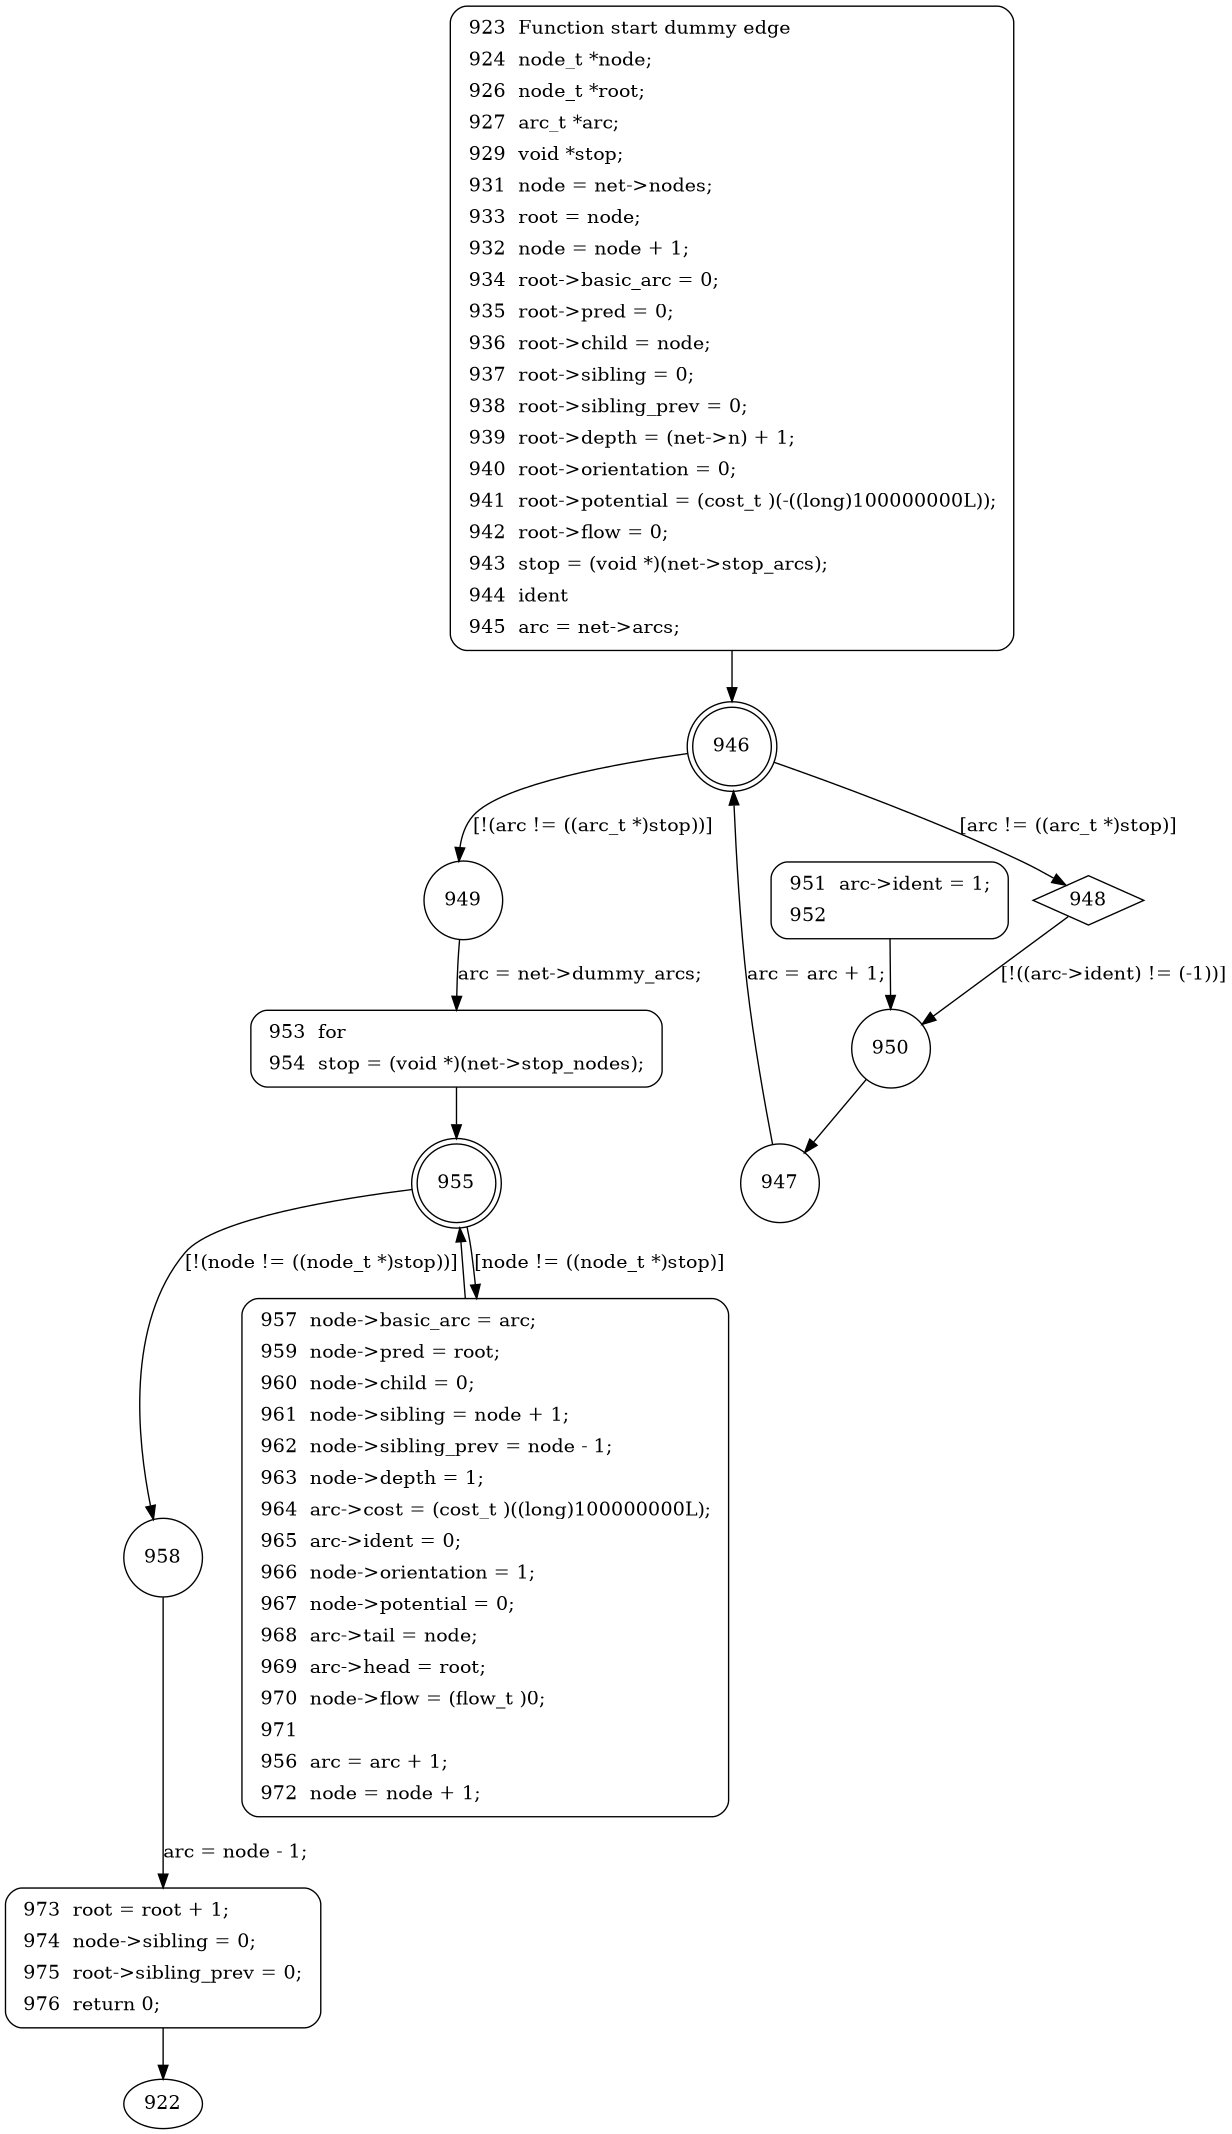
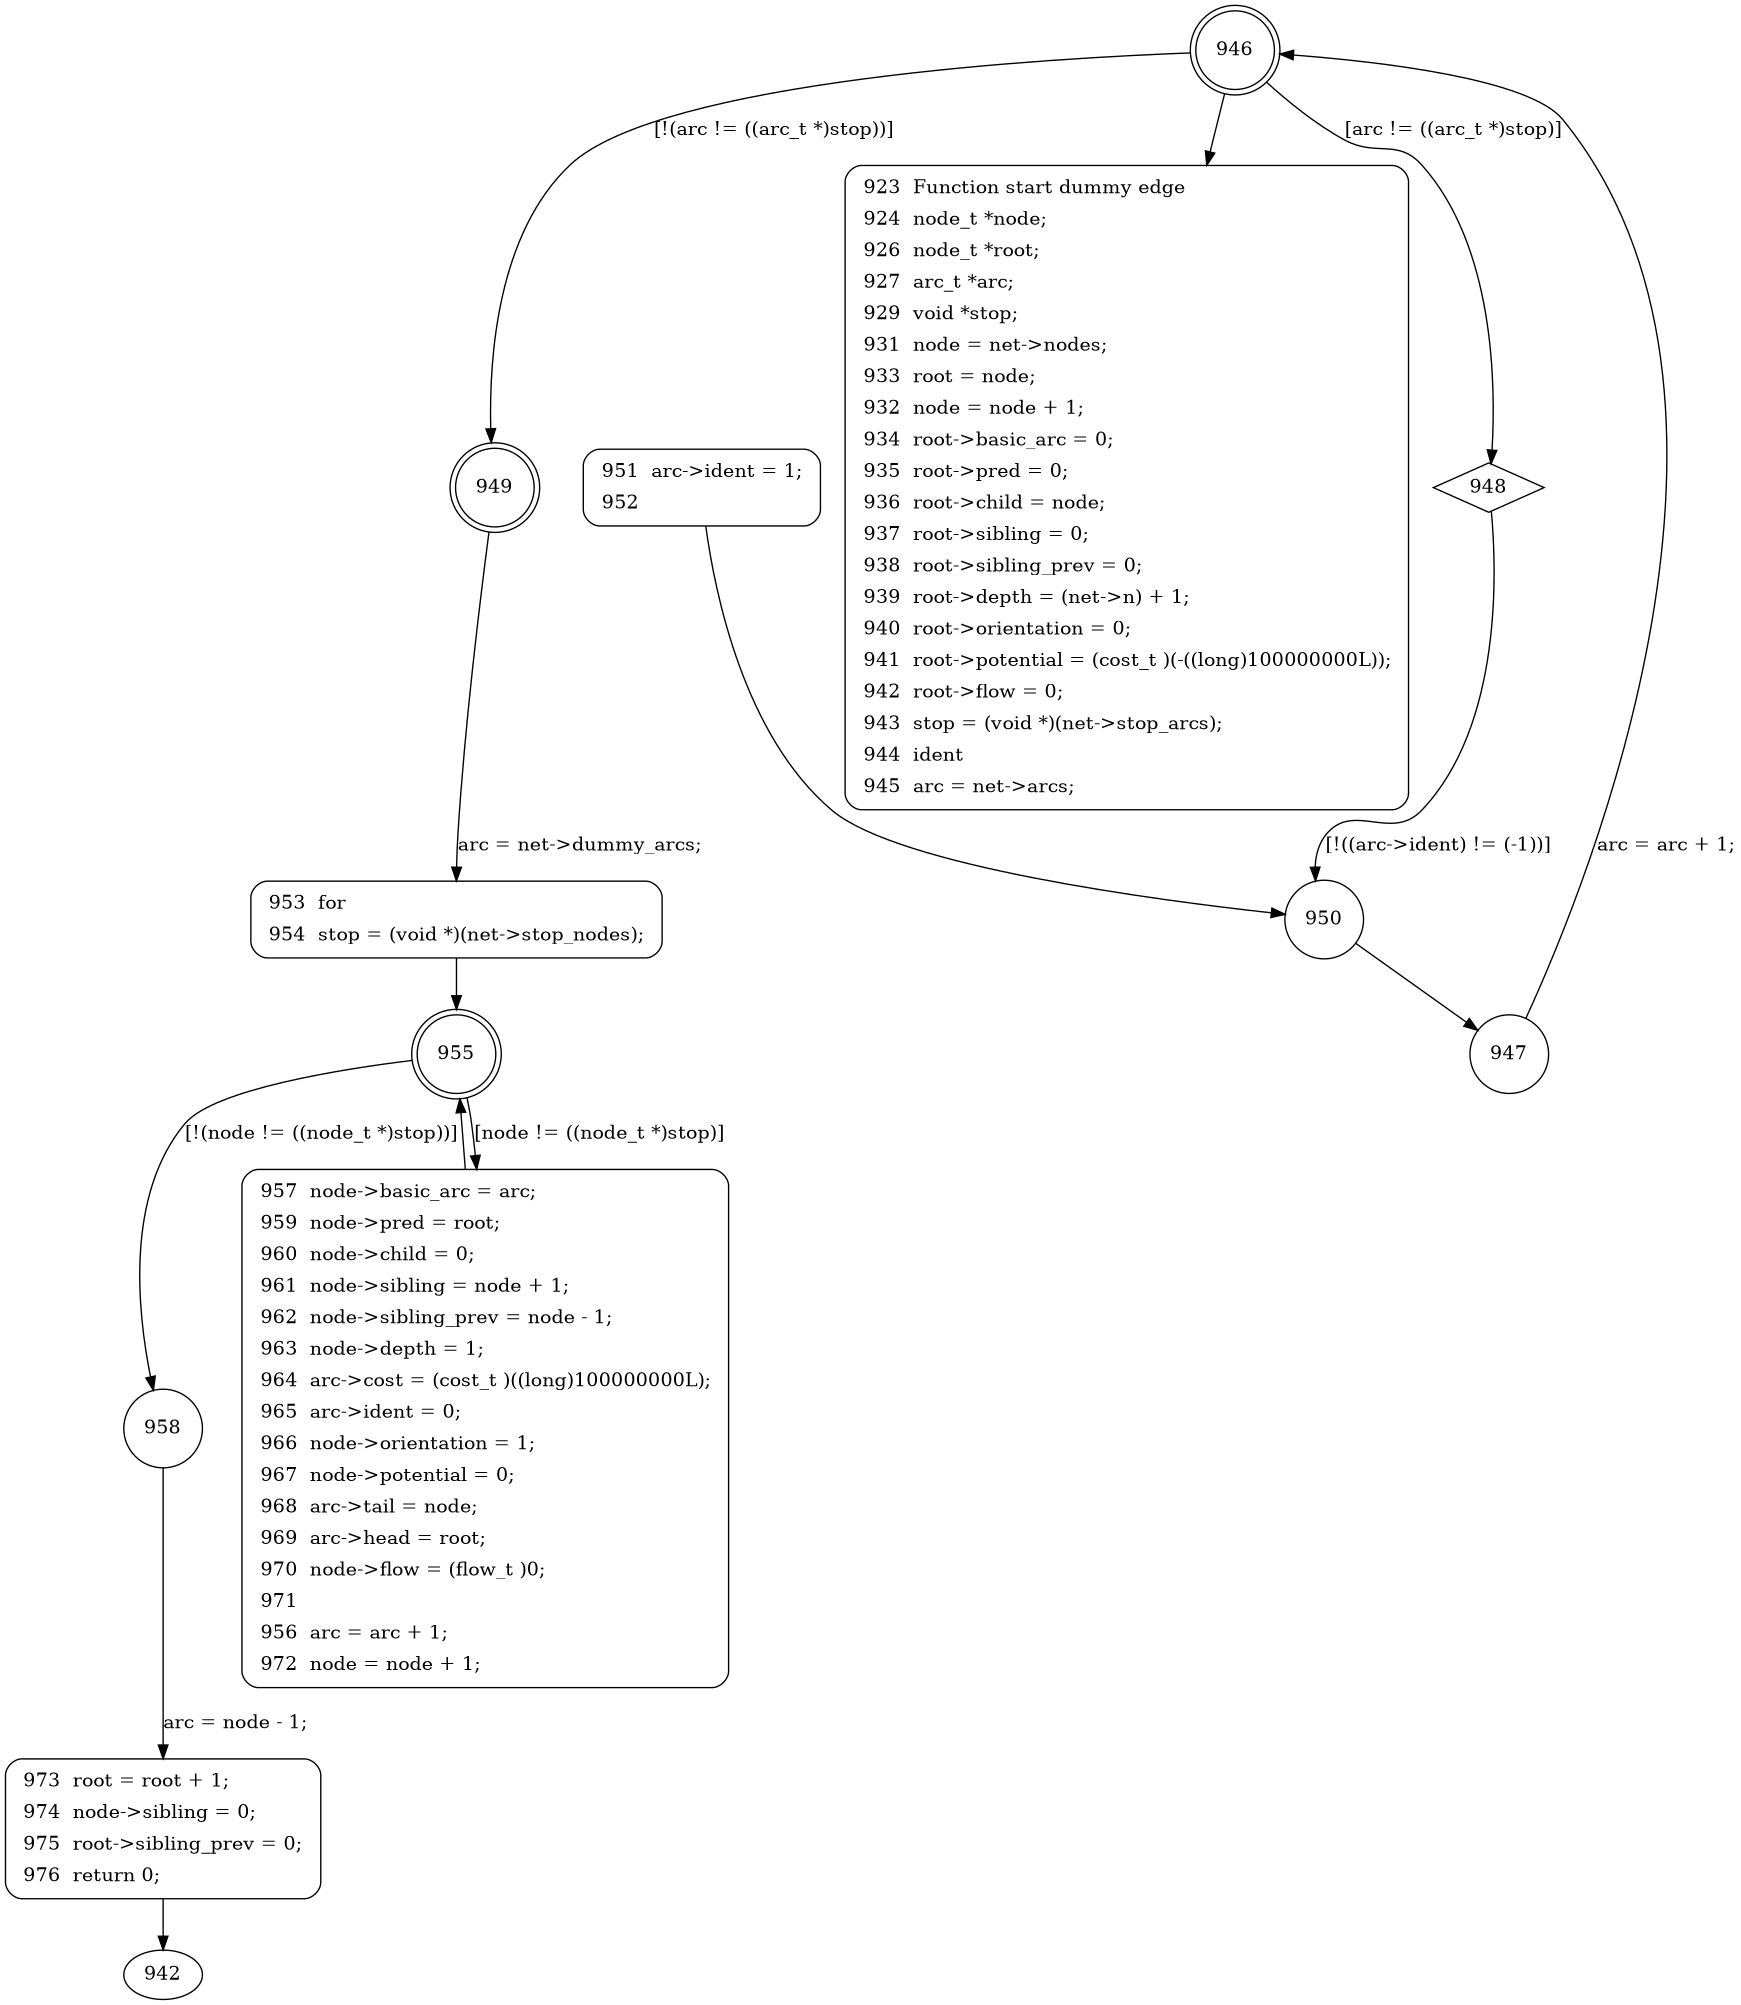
(732, 669) -> (1217, 123)
(463, 900) -> (495, 488)
(163, 2104) -> (163, 1975)
